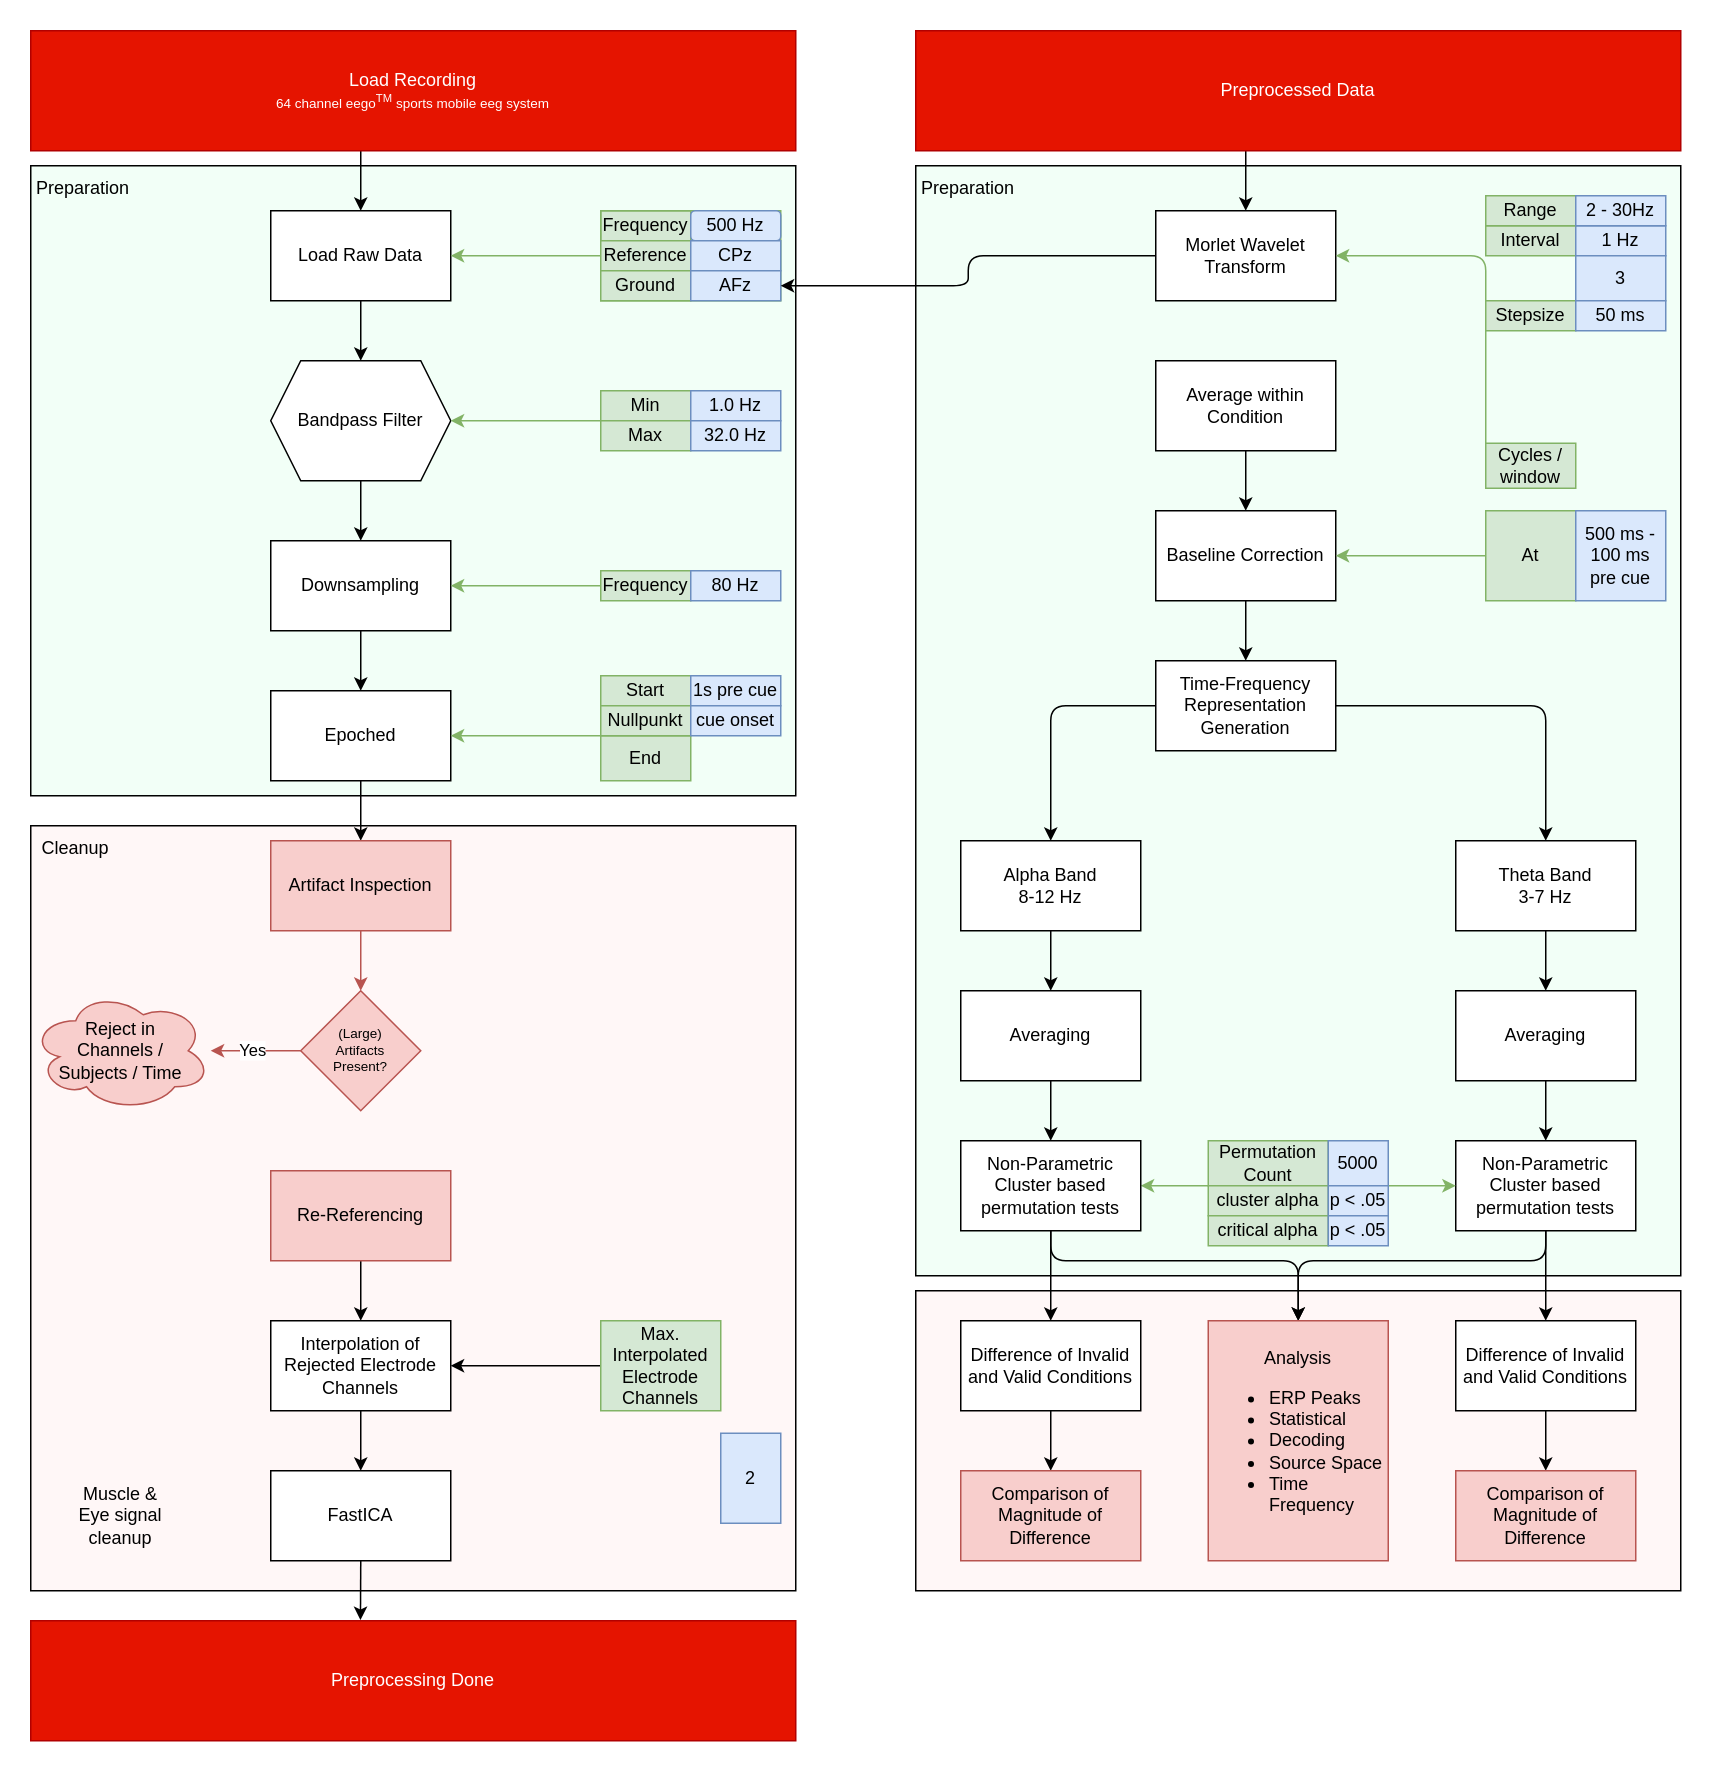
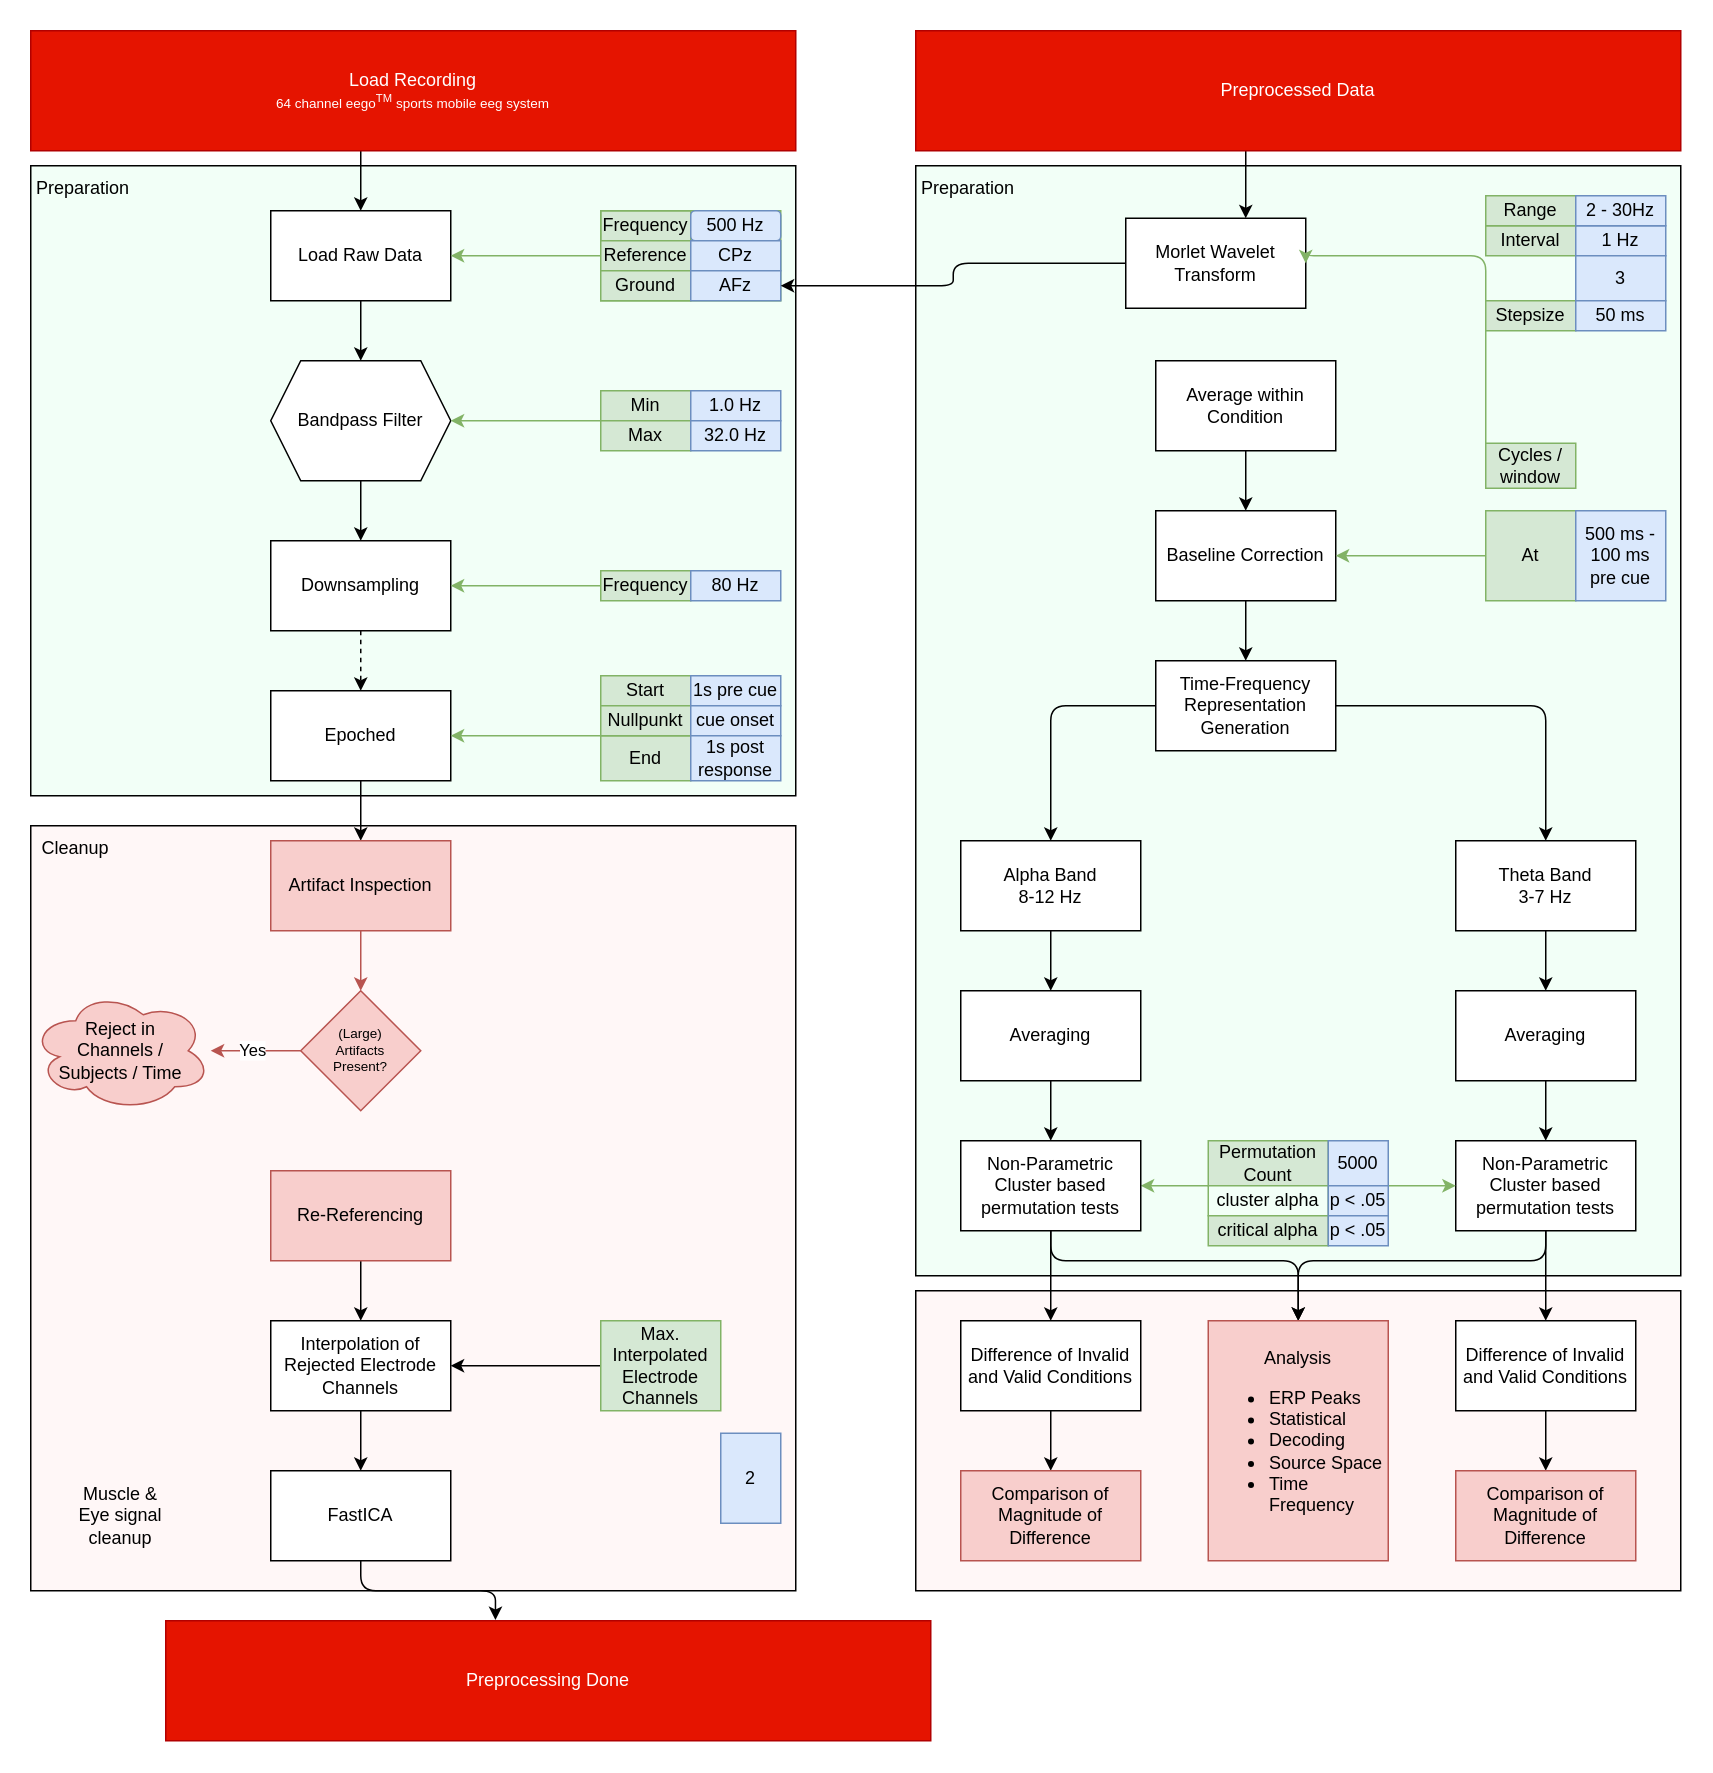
(1246, 256) -> (1216, 263)
(361, 655) -> (361, 655)
none -> (736, 758)
(1268, 1201) -> (1268, 1201)
(413, 1681) -> (548, 1681)
